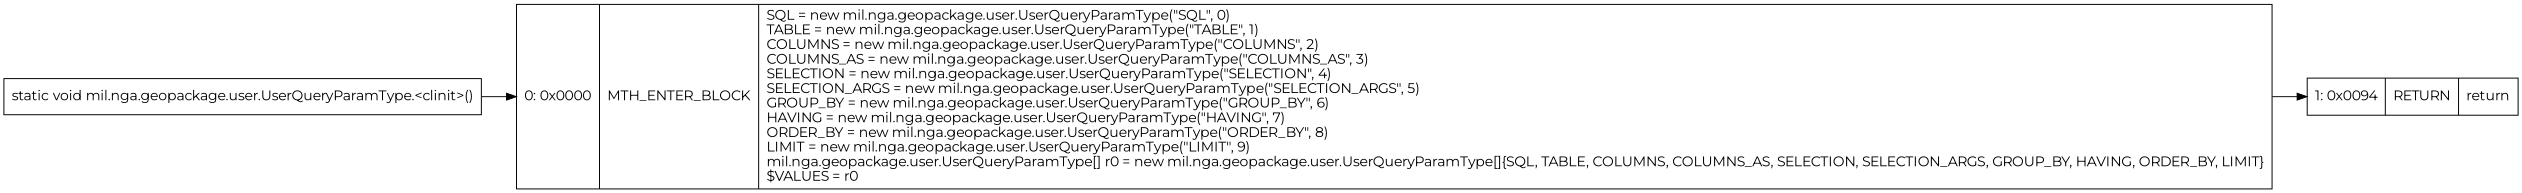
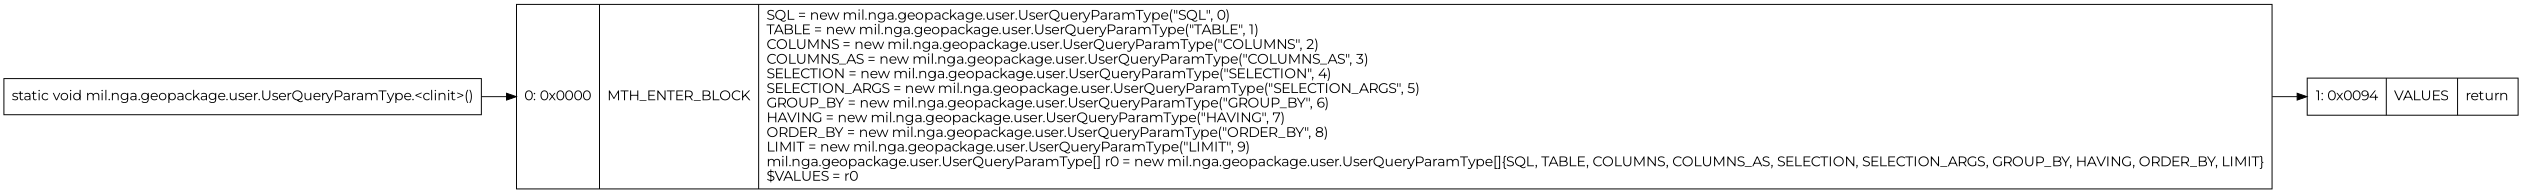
(2422, 96) -> (2421, 96)
